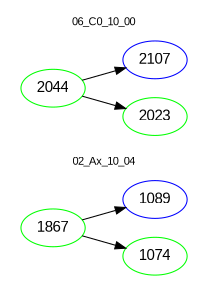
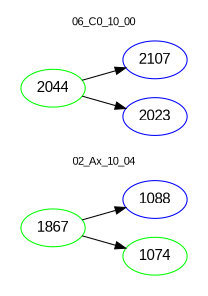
(155, 117) -> (155, 117)
(155, 199) -> (155, 199)
